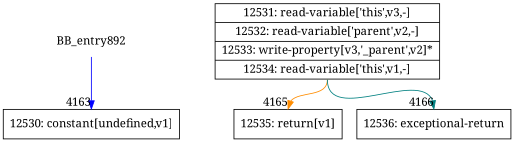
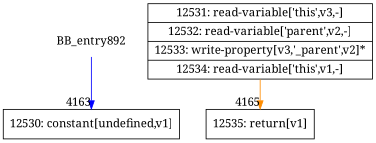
(434, 124) -> none
